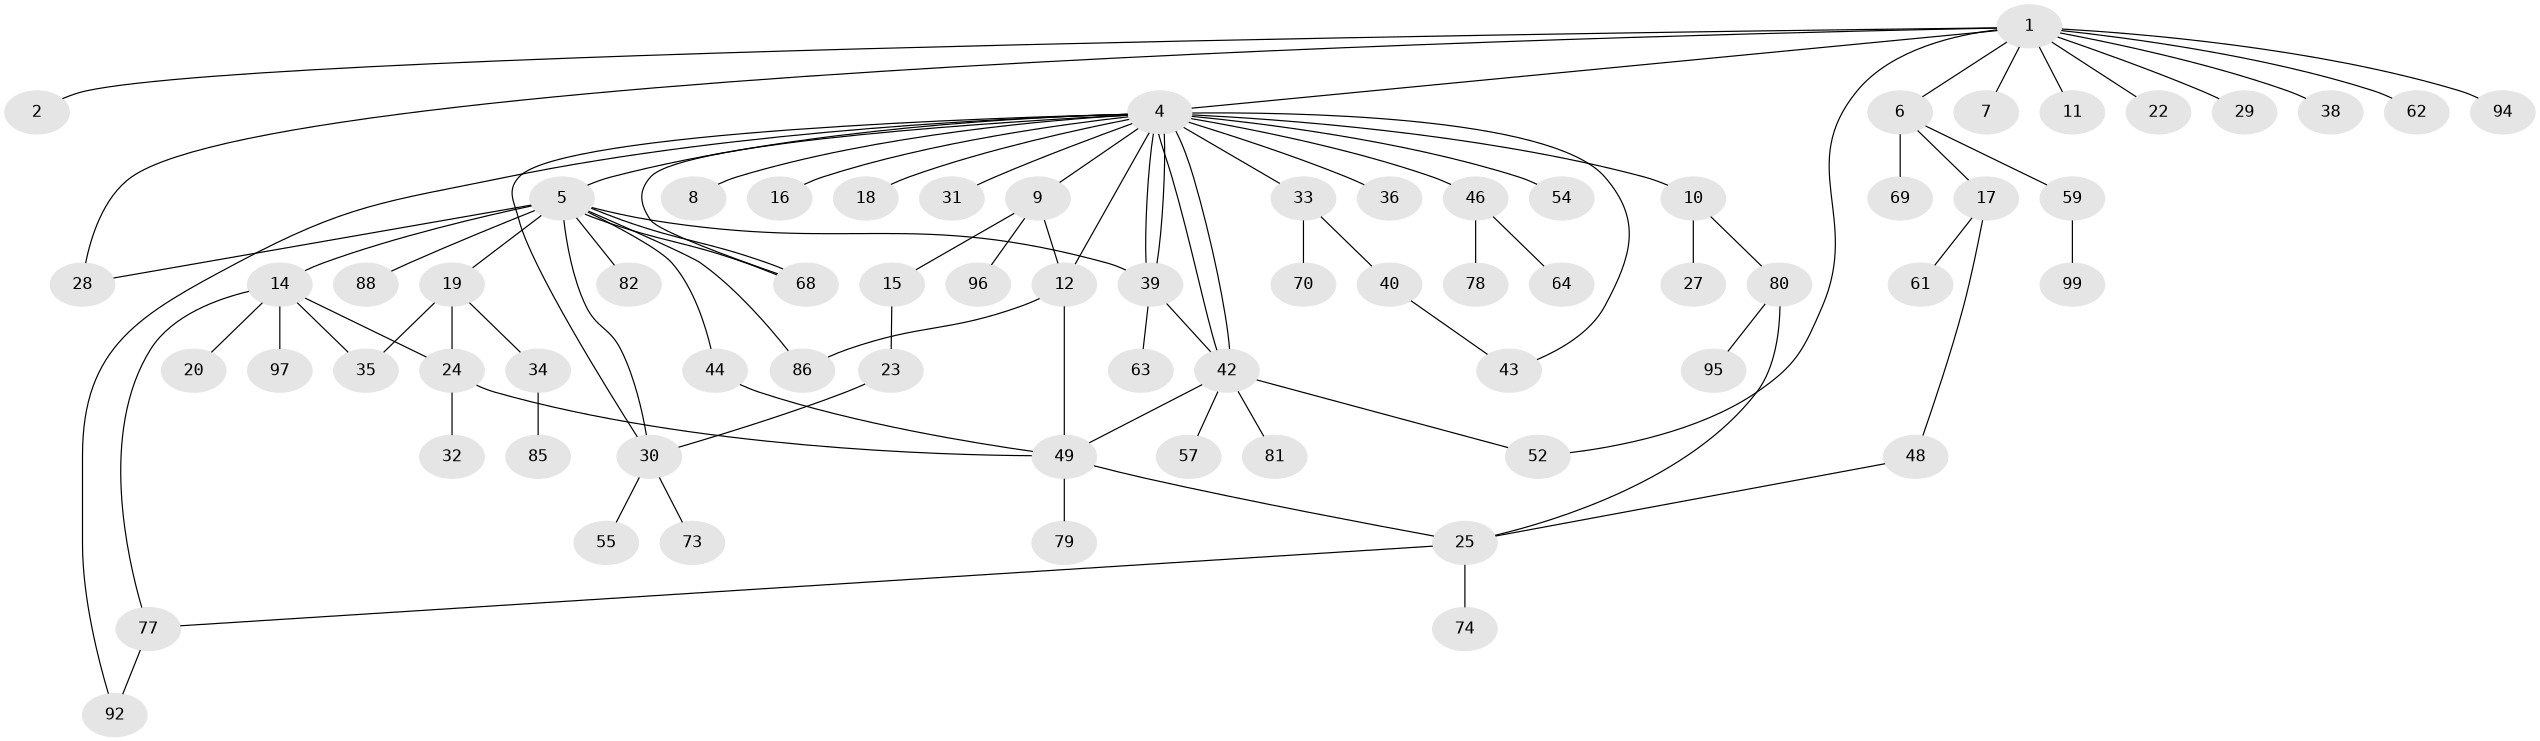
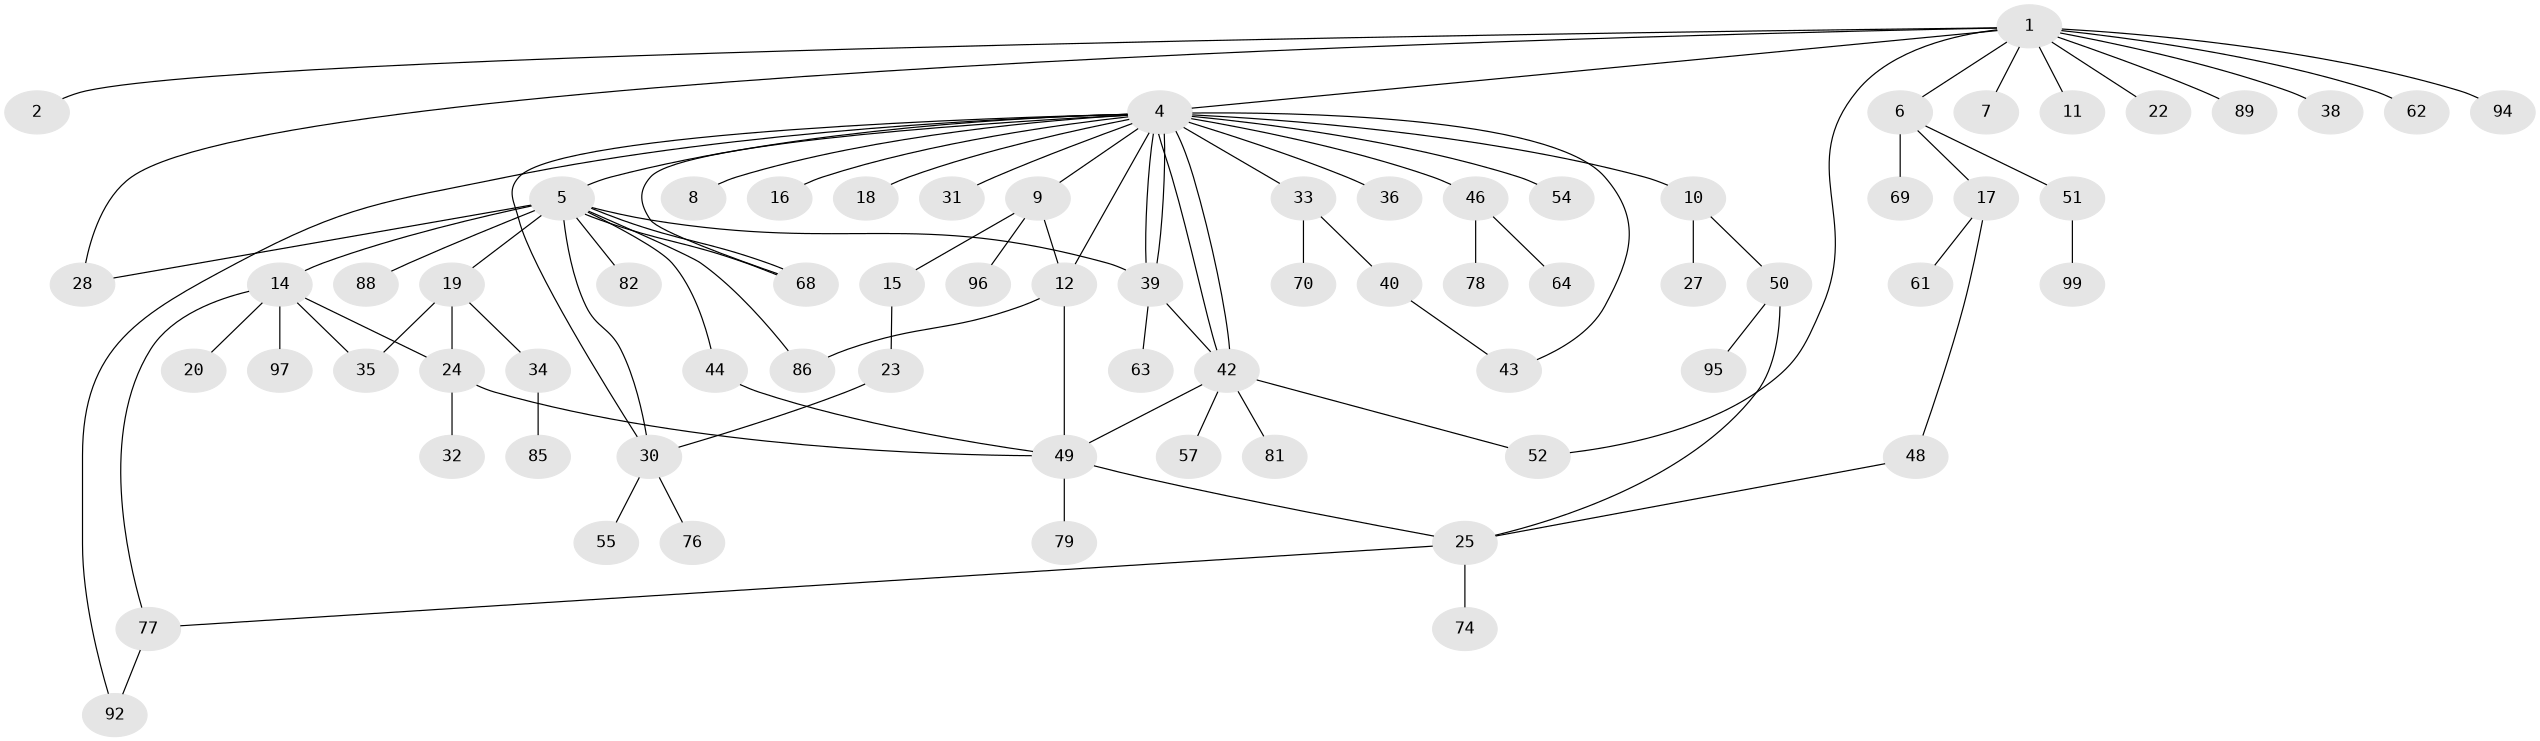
(2245, 112) -> (2245, 112)
(2072, 199) -> (2072, 199)
(1779, 285) -> (1779, 285)
(692, 543) -> (692, 543)
